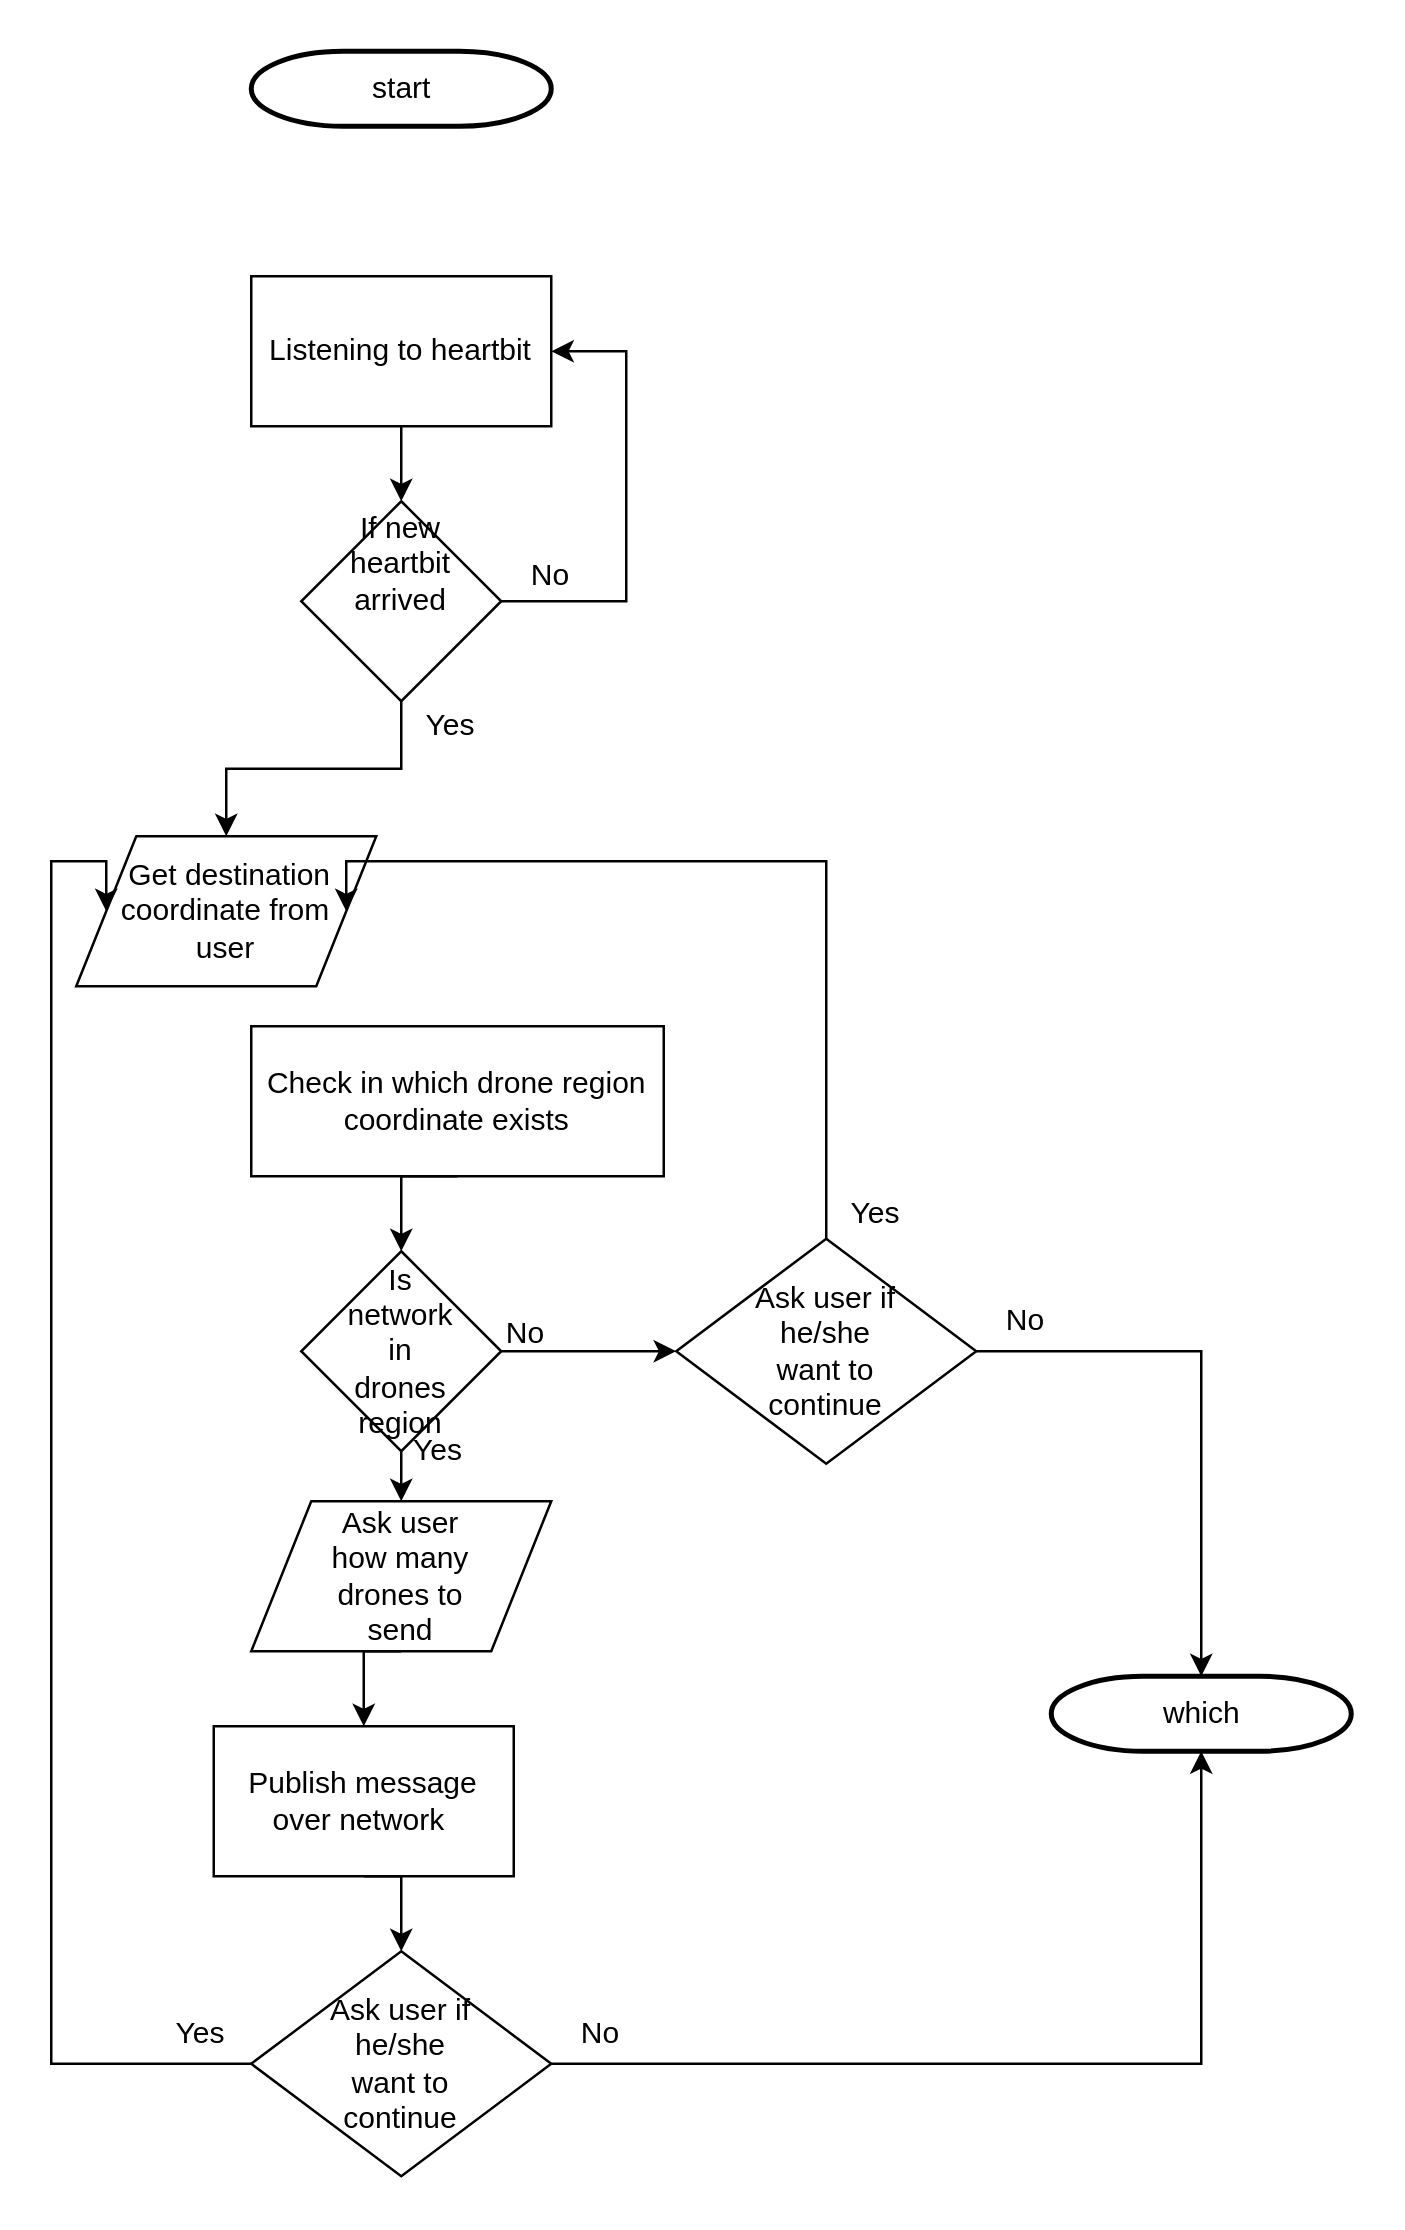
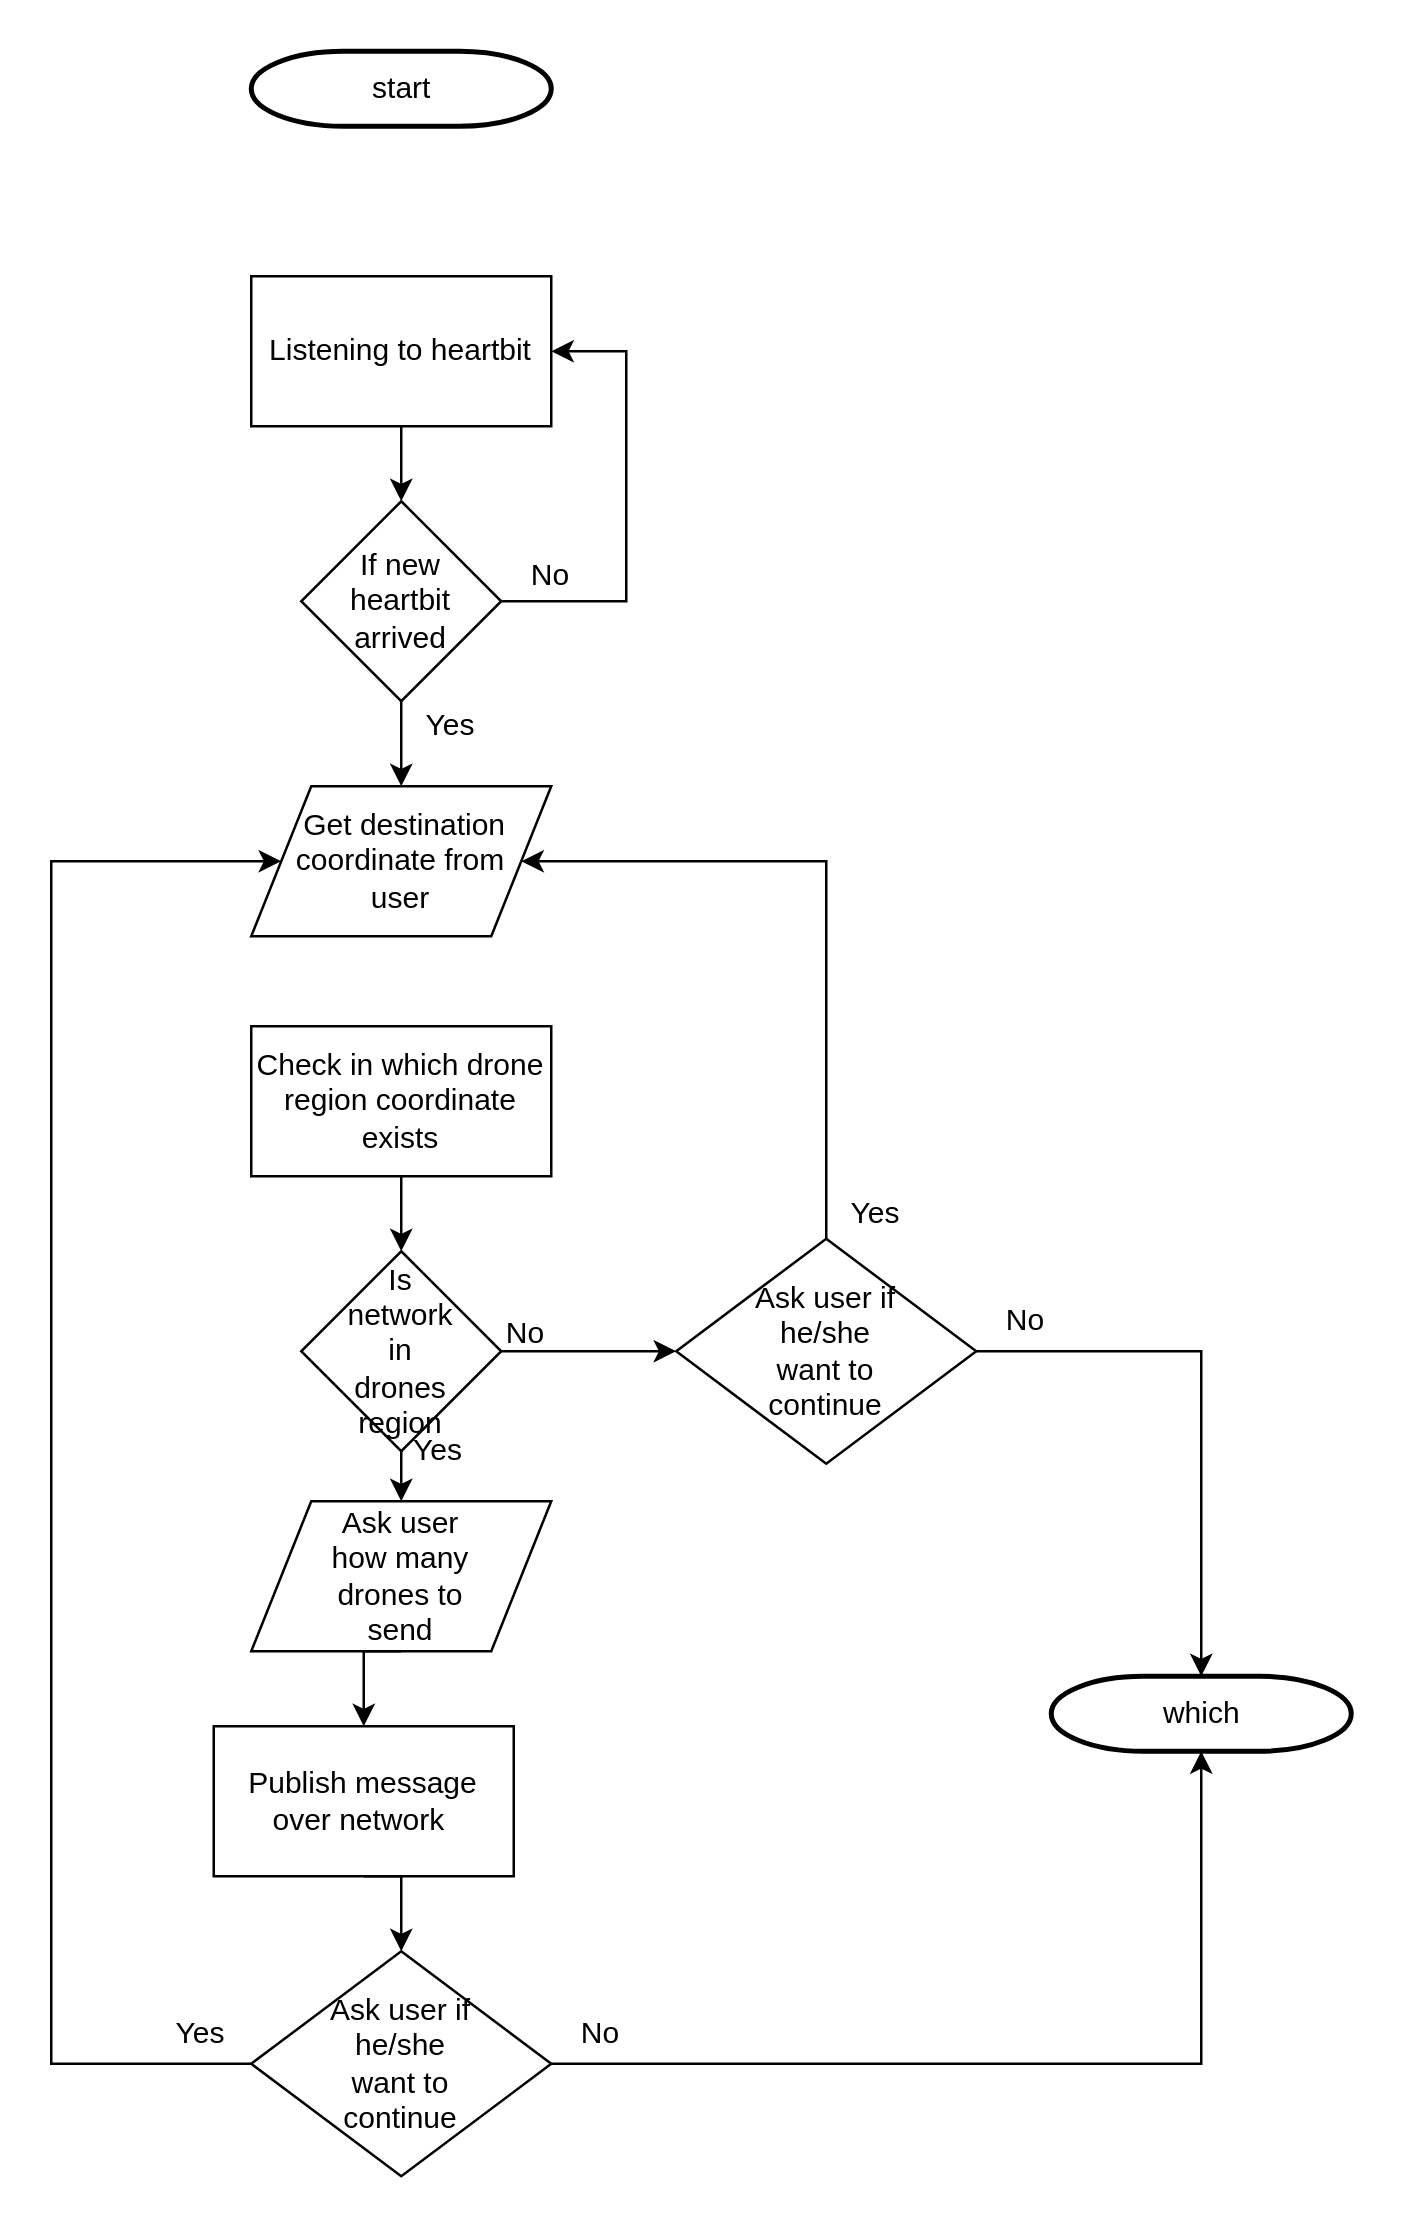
(401, 564) -> (401, 601)
(226, 911) -> (401, 861)
(458, 1101) -> (401, 1101)
